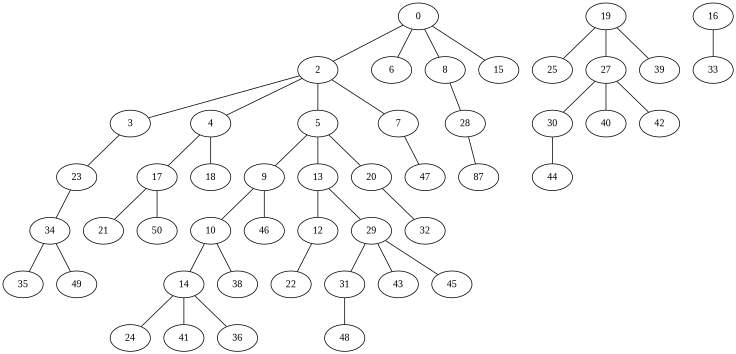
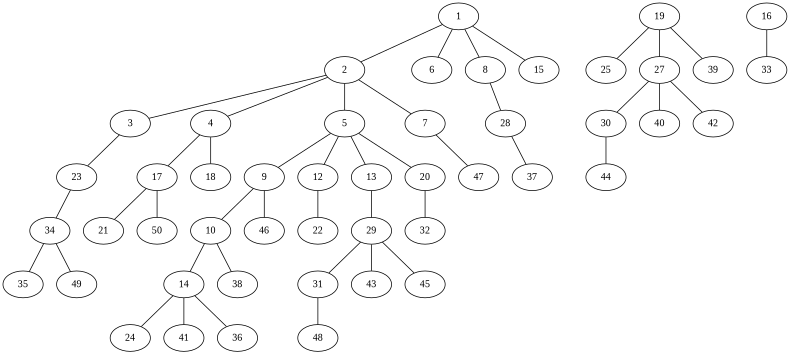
(418, 16) -> (459, 16)
(479, 177) -> (532, 177)
(318, 204) -> (331, 150)
